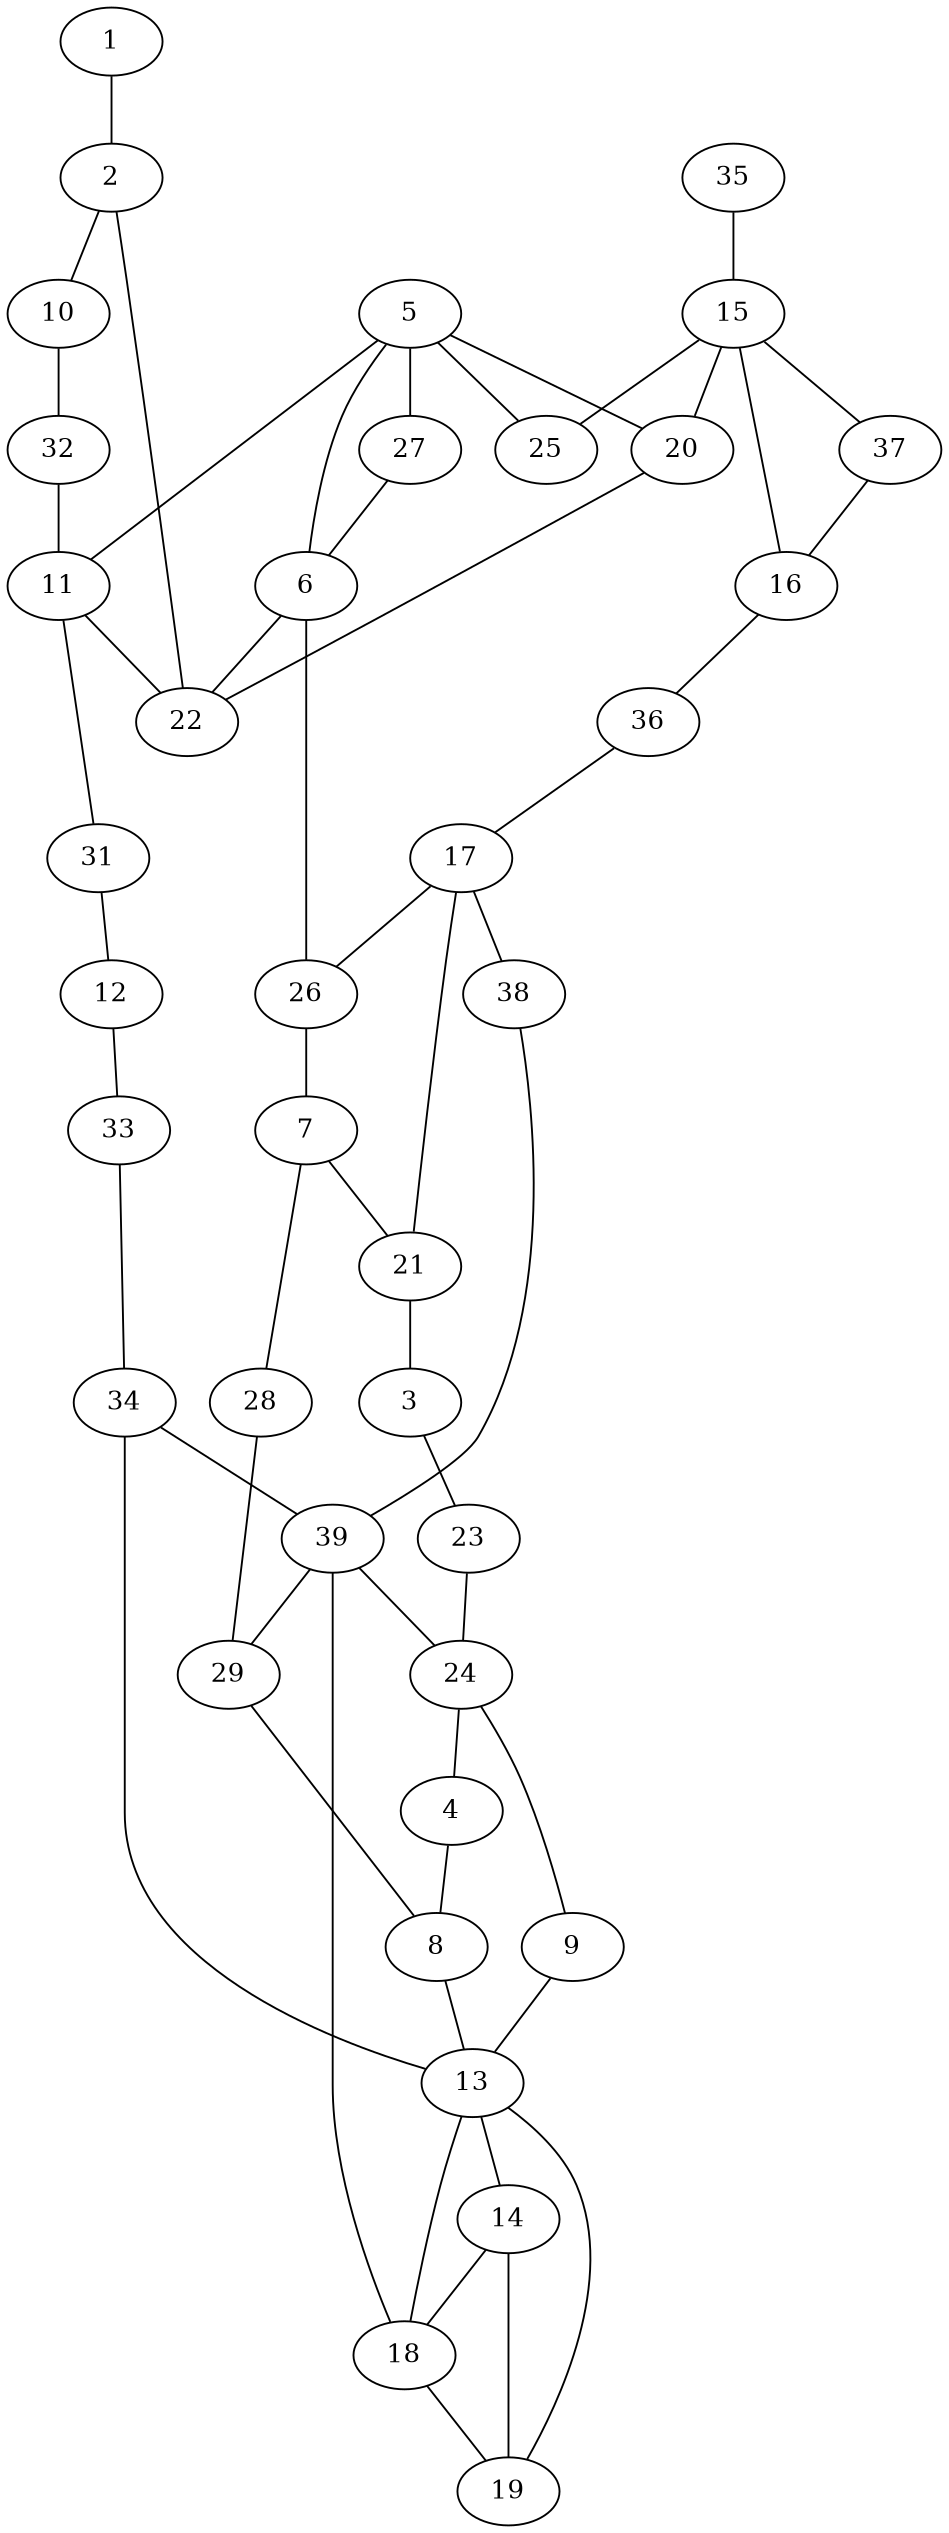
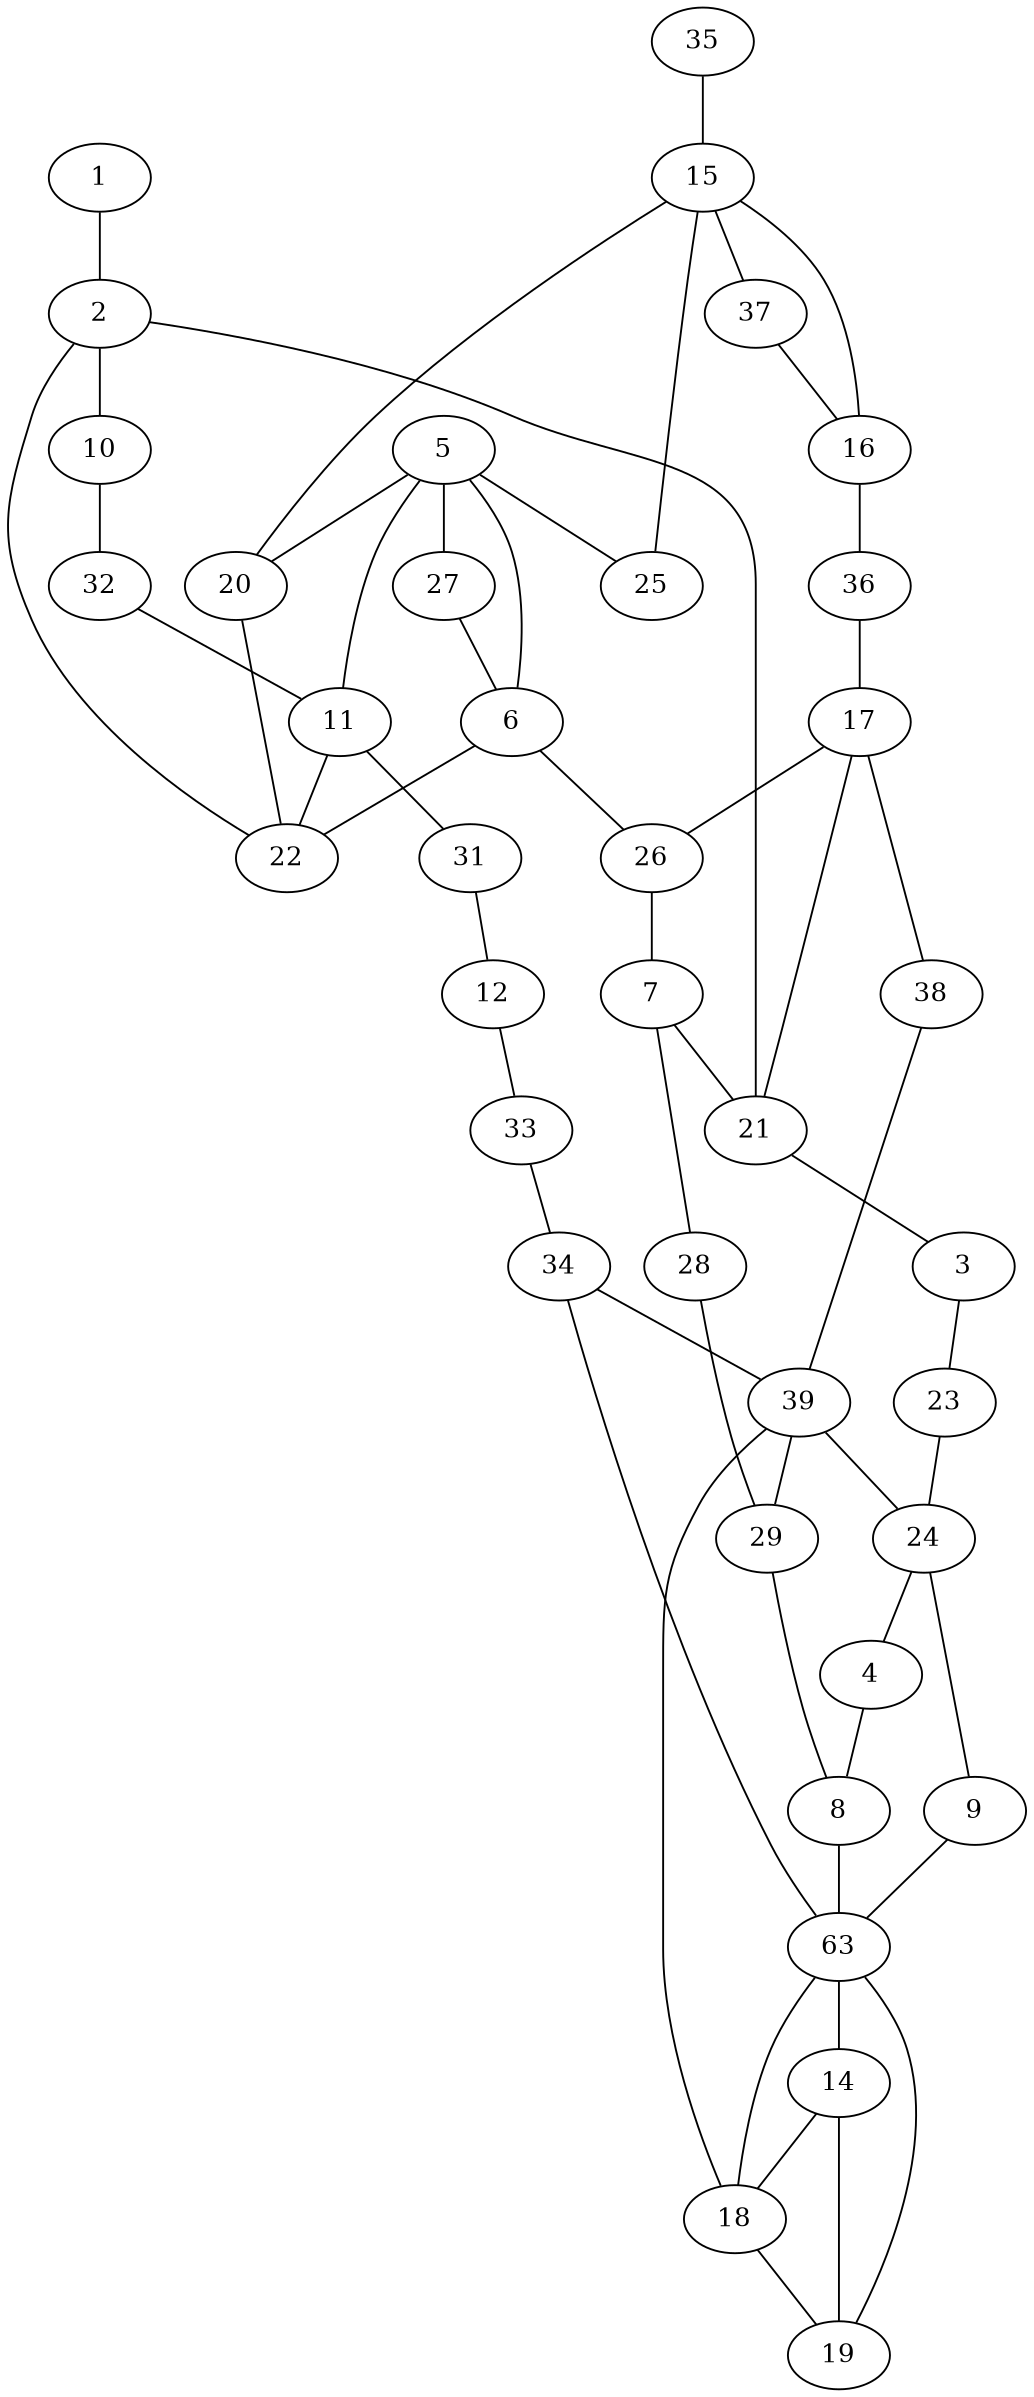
none -> (724, 500)
(473, 2083) -> (839, 1947)
